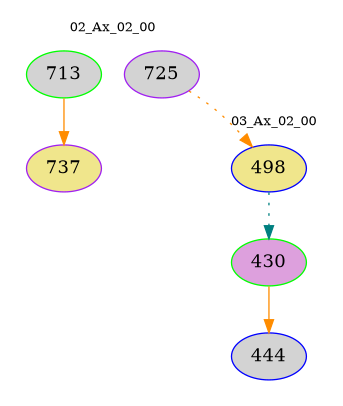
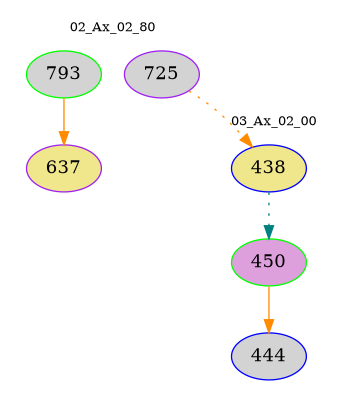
(113, 28) -> (113, 28)
(64, 74) -> (64, 74)
(64, 168) -> (64, 168)
(269, 168) -> (269, 168)
(269, 262) -> (269, 262)
